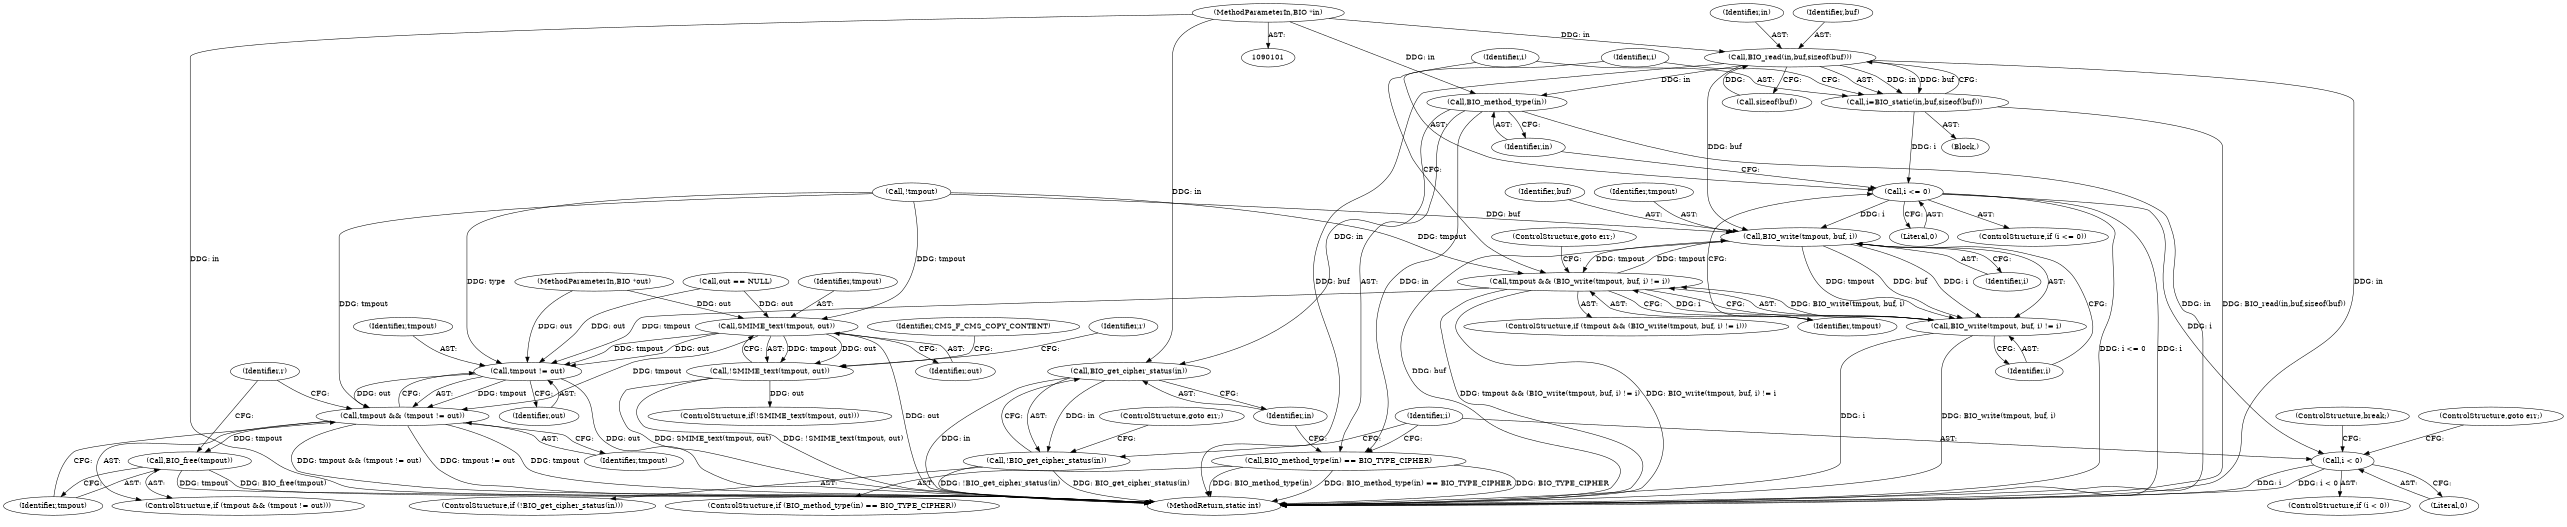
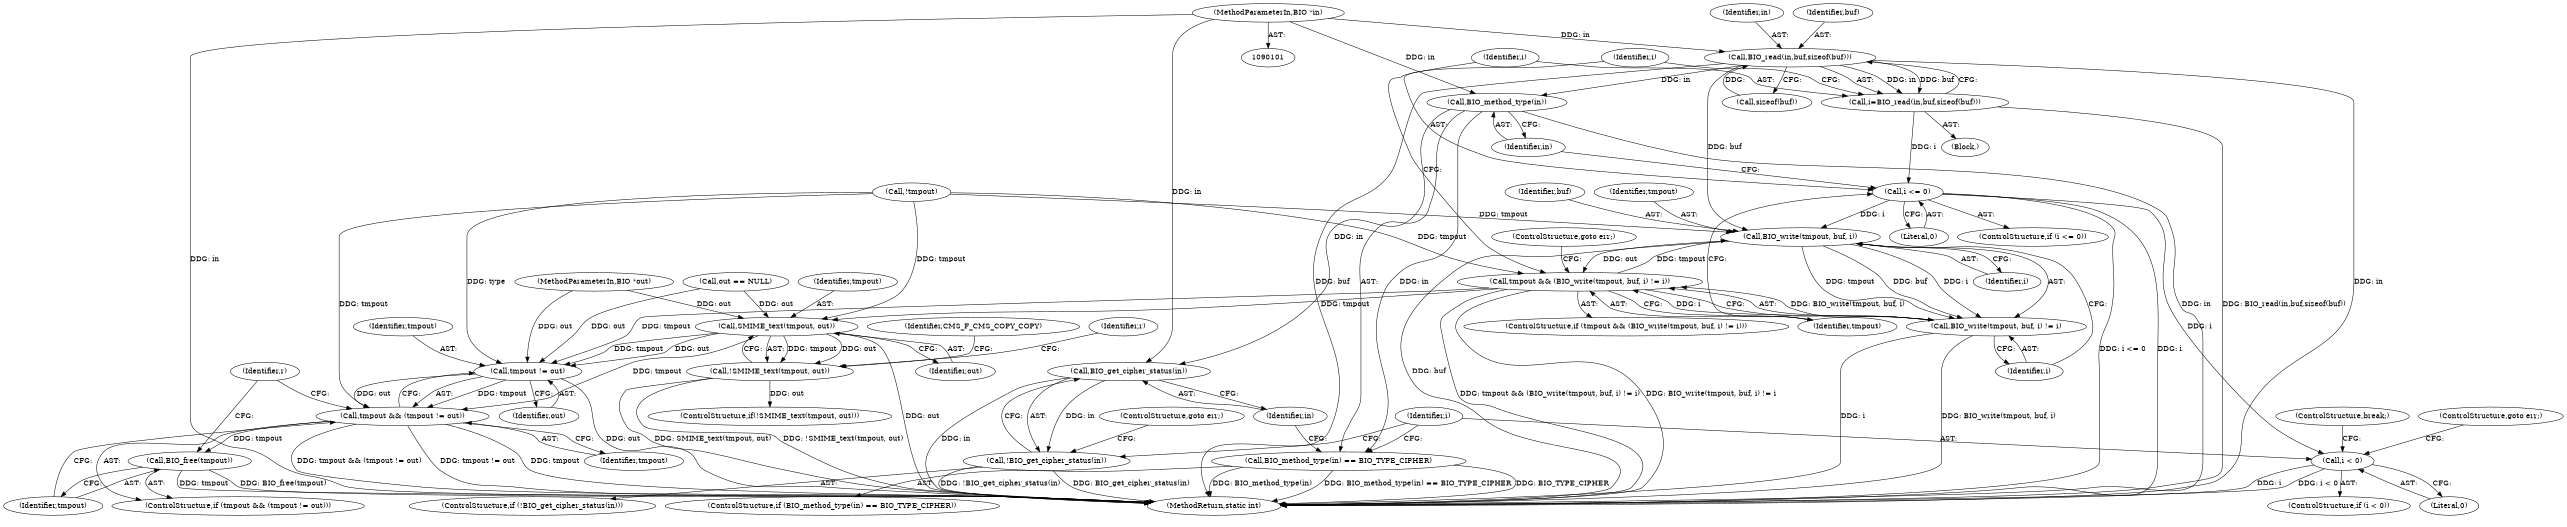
(1915, 103) -> (1915, 103)
(1503, 215) -> (1503, 215)
(1620, 259) -> (1620, 259)
none -> (1168, 309)
(973, 327) -> (973, 327)
